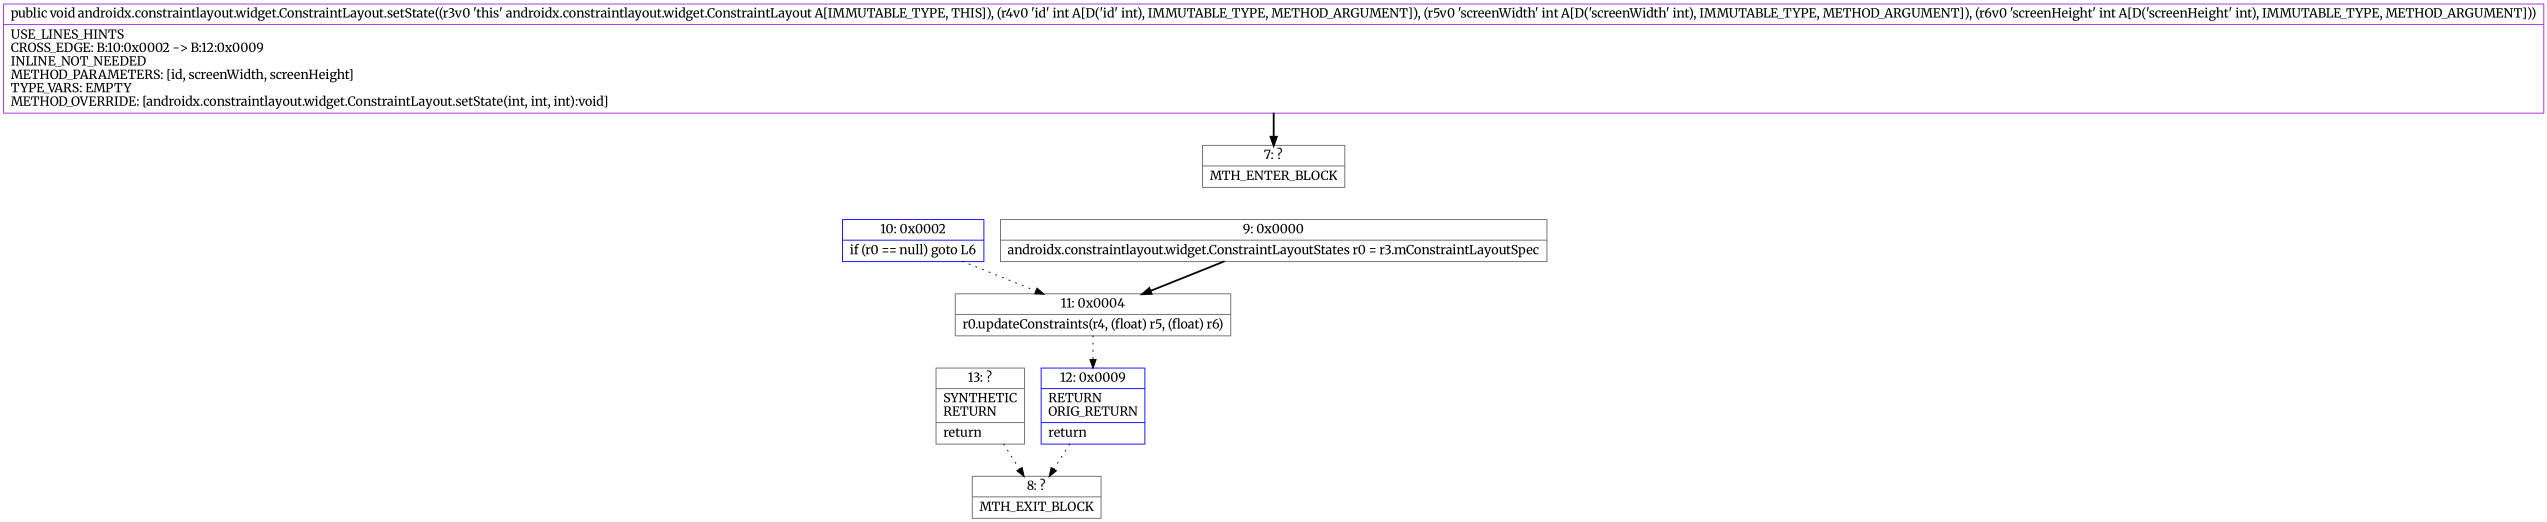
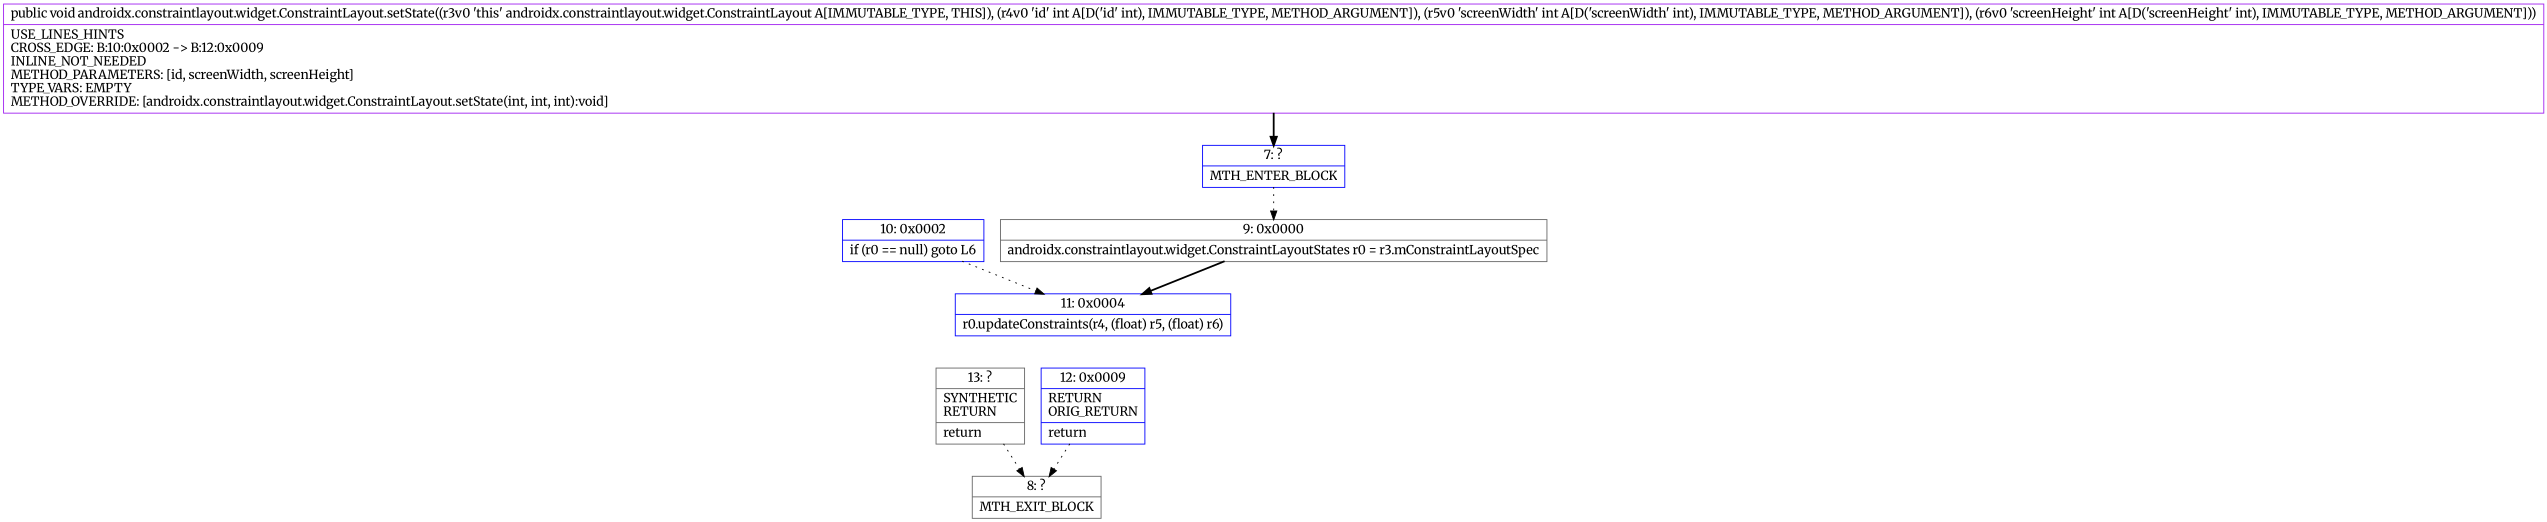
(1274, 166) -> (1274, 166)
none -> (1274, 199)
(1093, 315) -> (1093, 315)
(1093, 348) -> none
